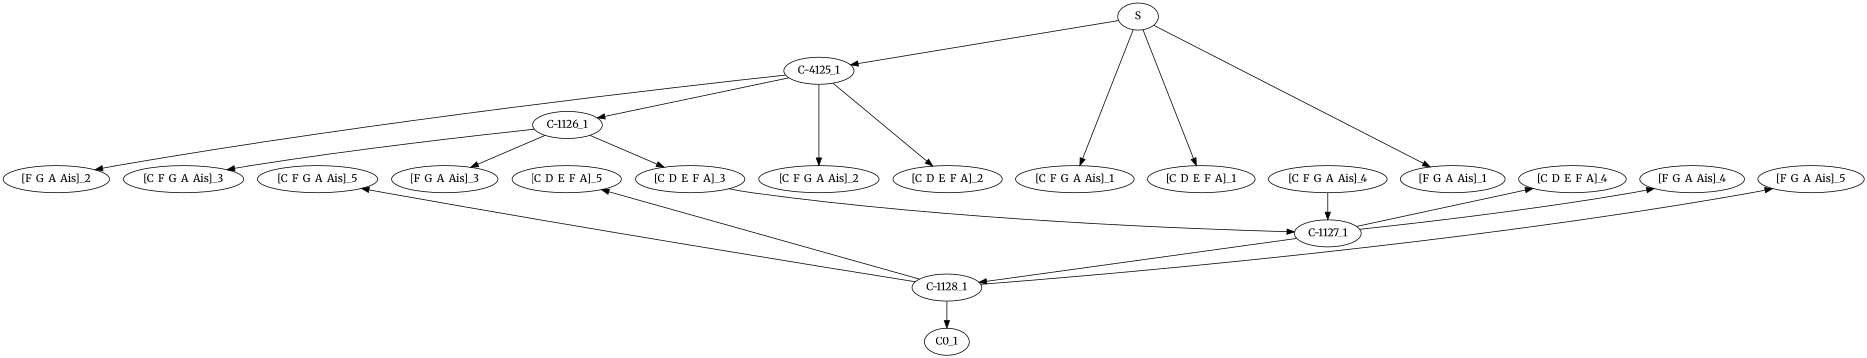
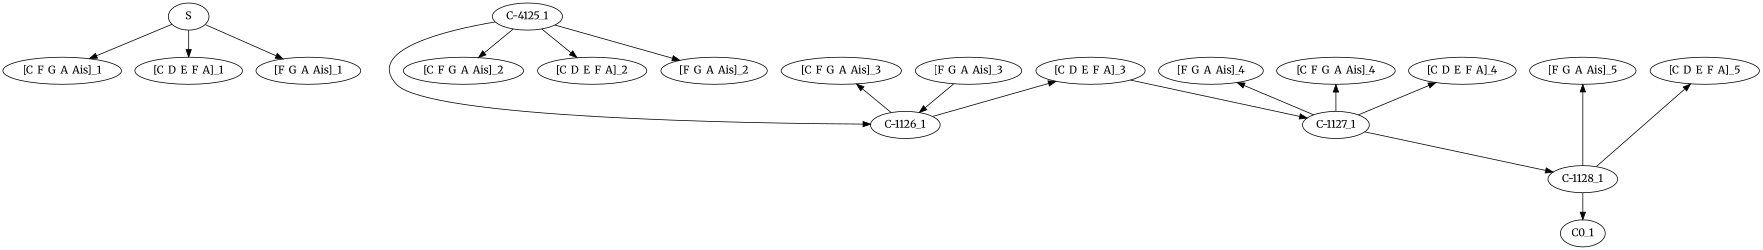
(988, 42) -> none
(511, 150) -> (939, 96)
(318, 179) -> none
(1328, 203) -> (1336, 102)
